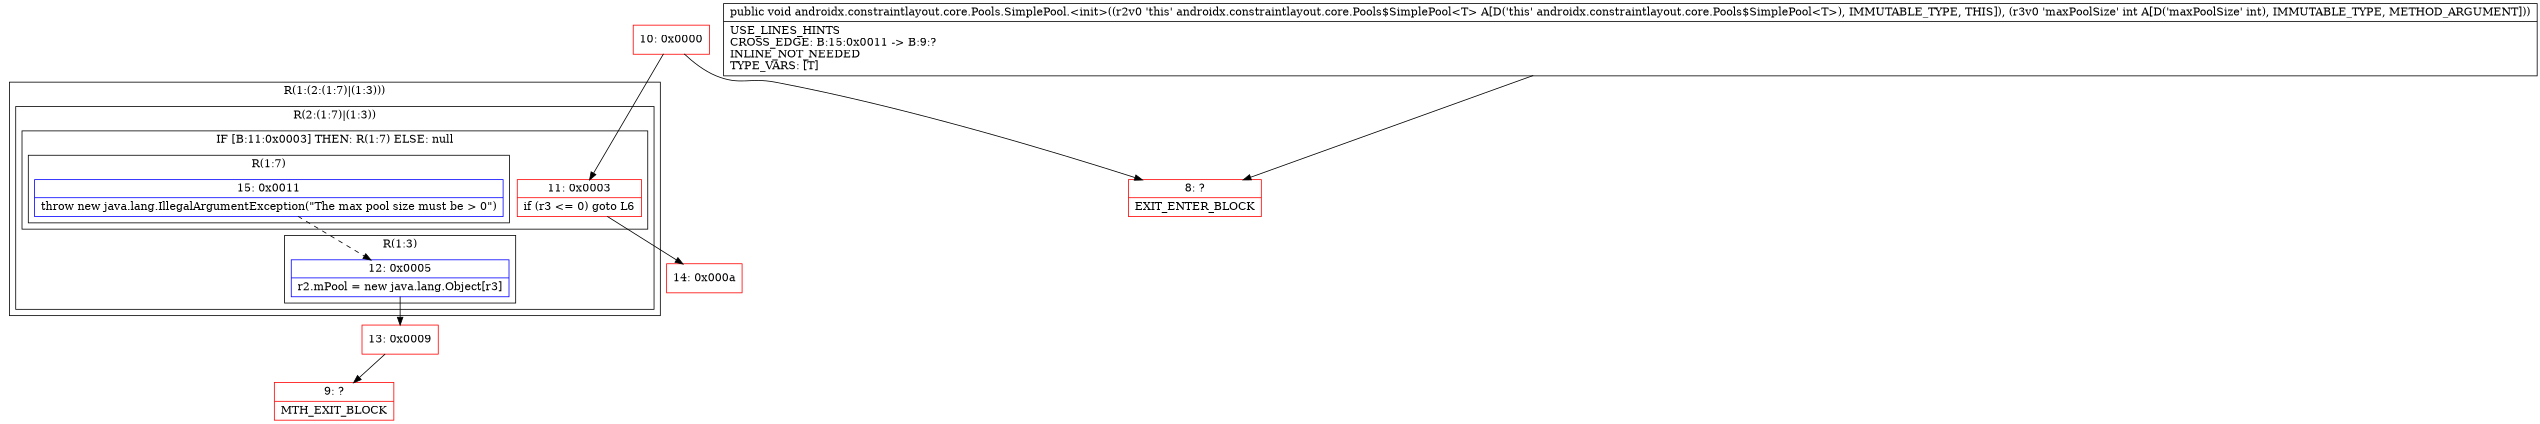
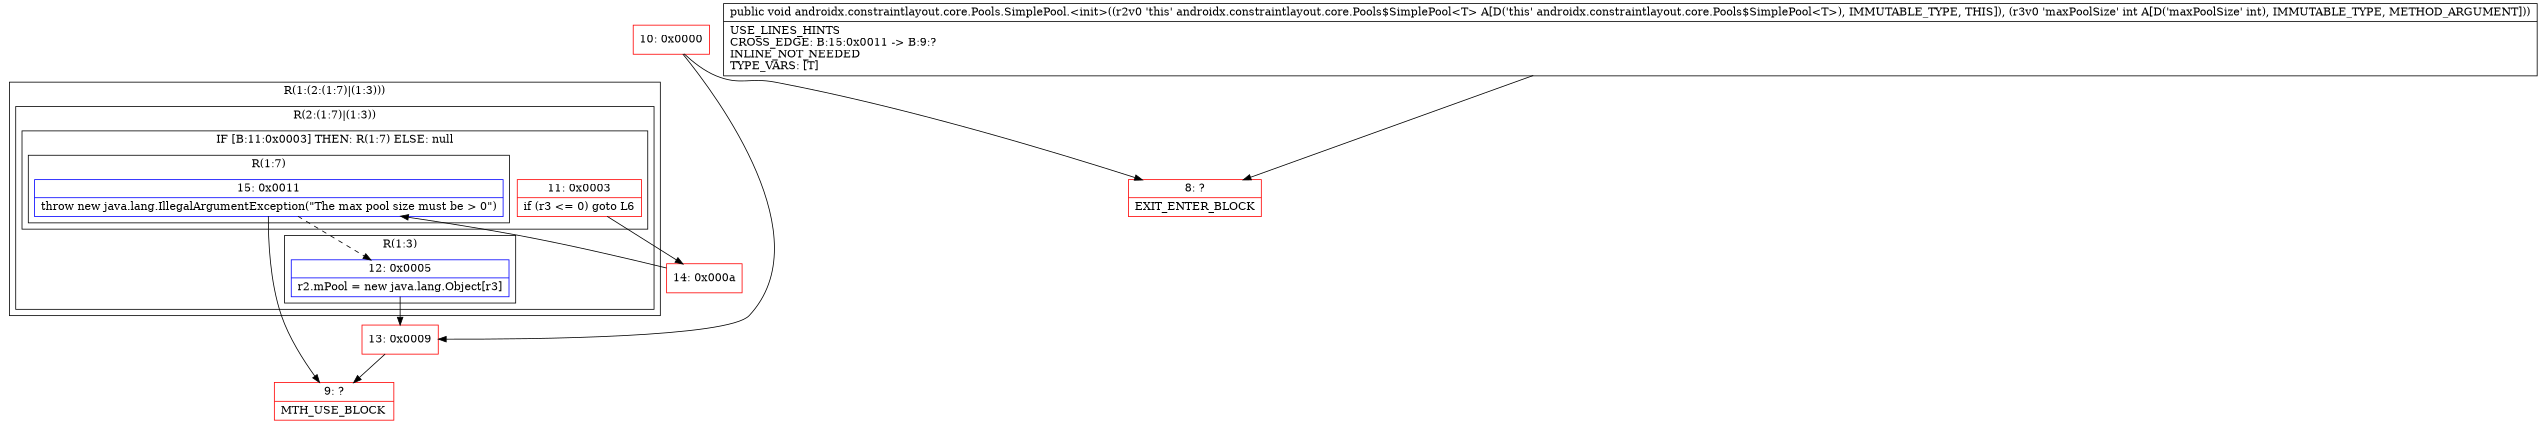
(629, 113) -> (743, 319)
none -> (538, 239)
none -> (277, 301)
(334, 410) -> (333, 410)
